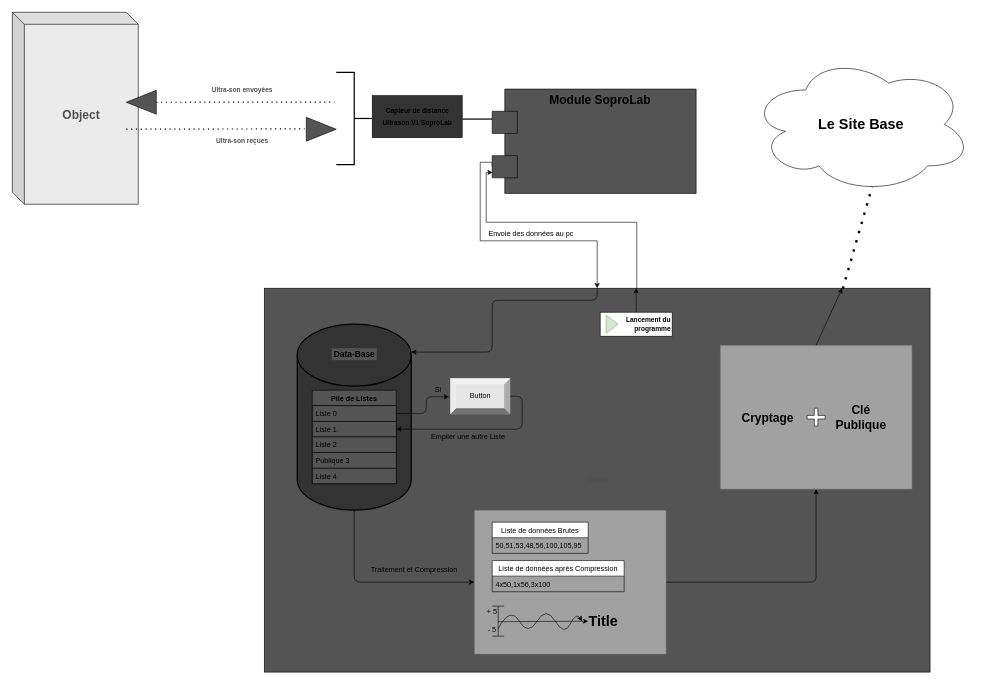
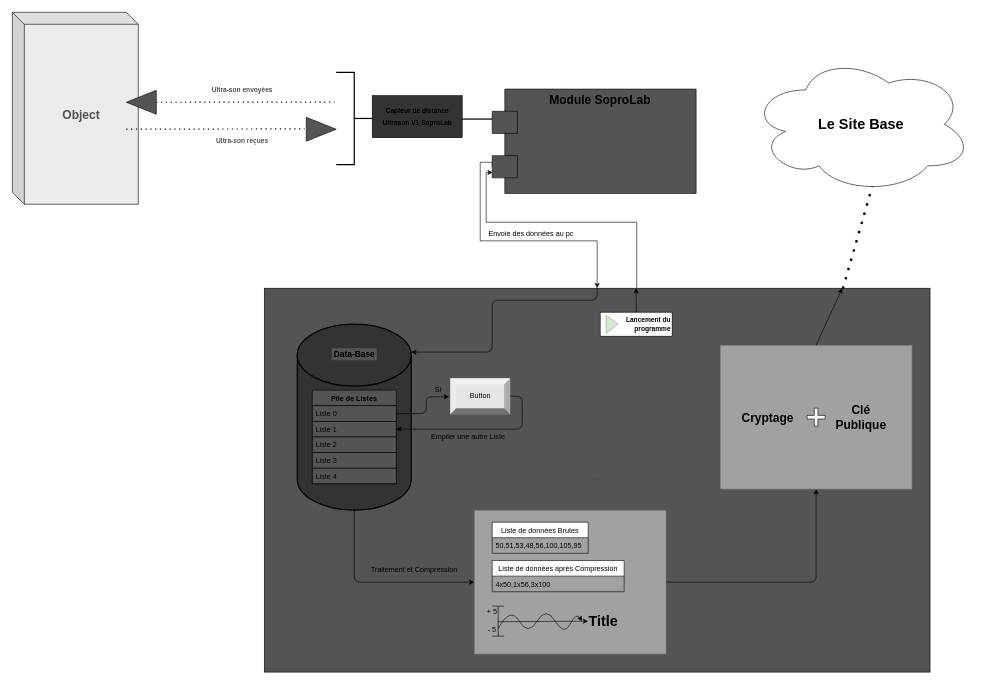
(333, 461) -> (328, 461)
